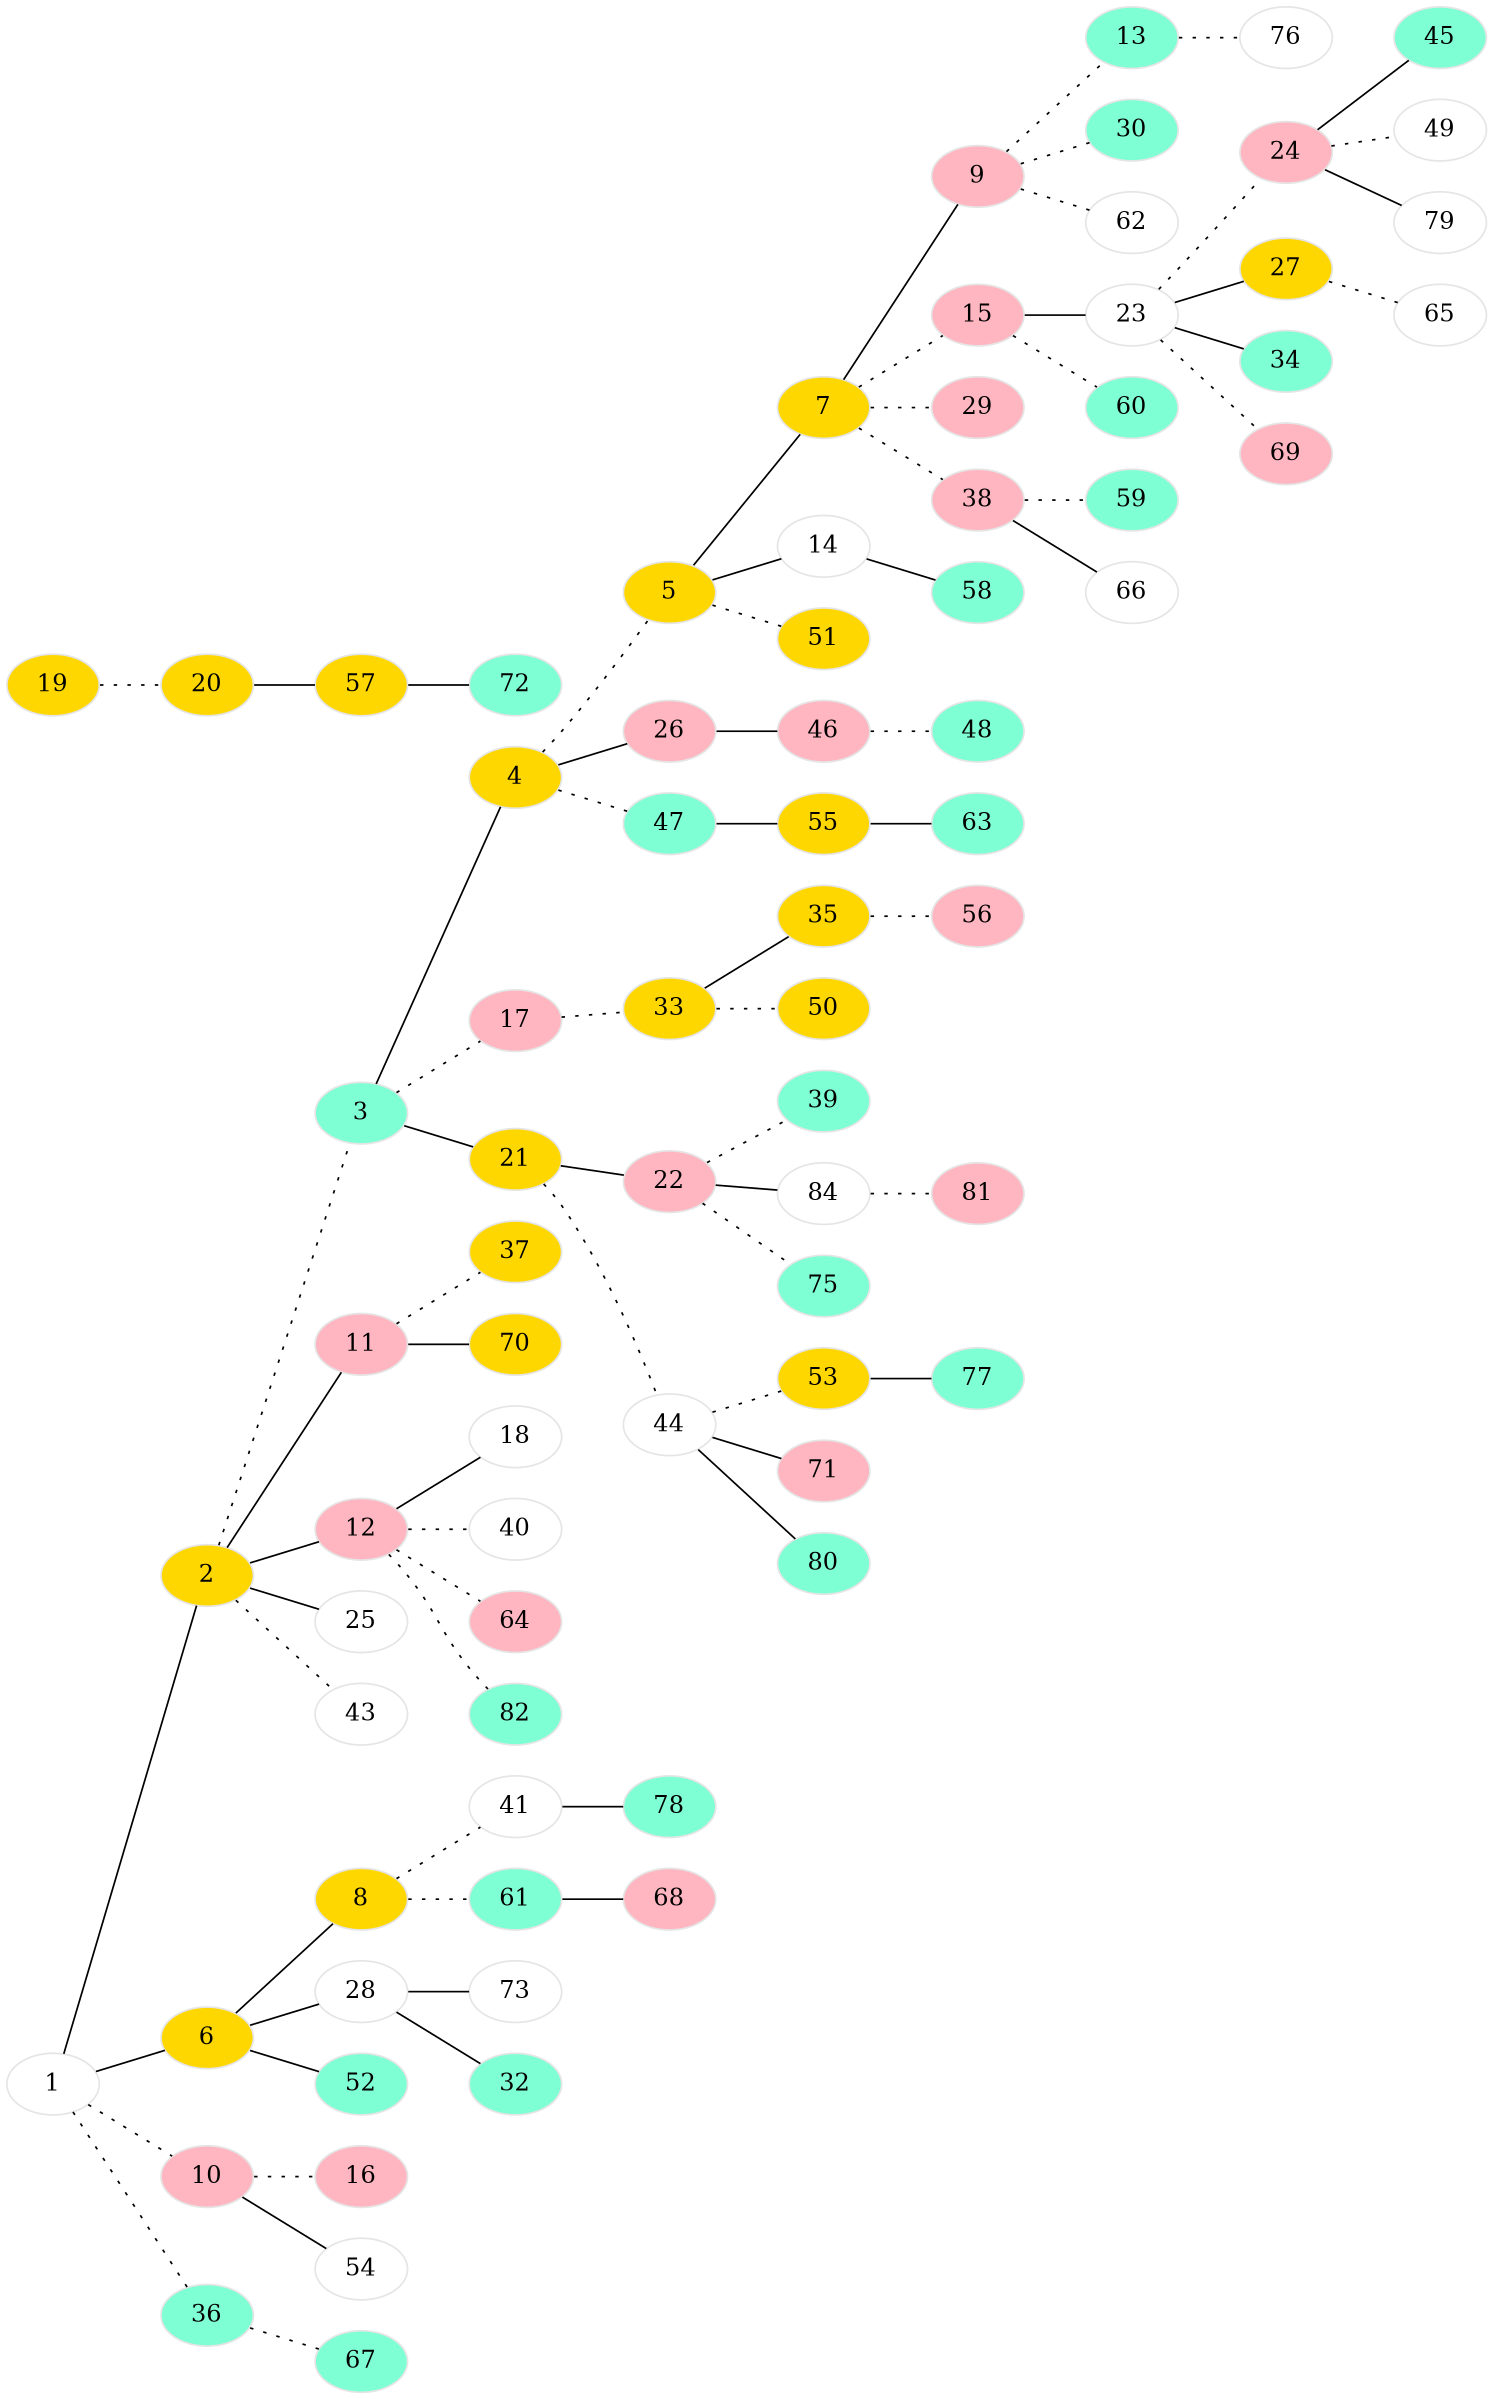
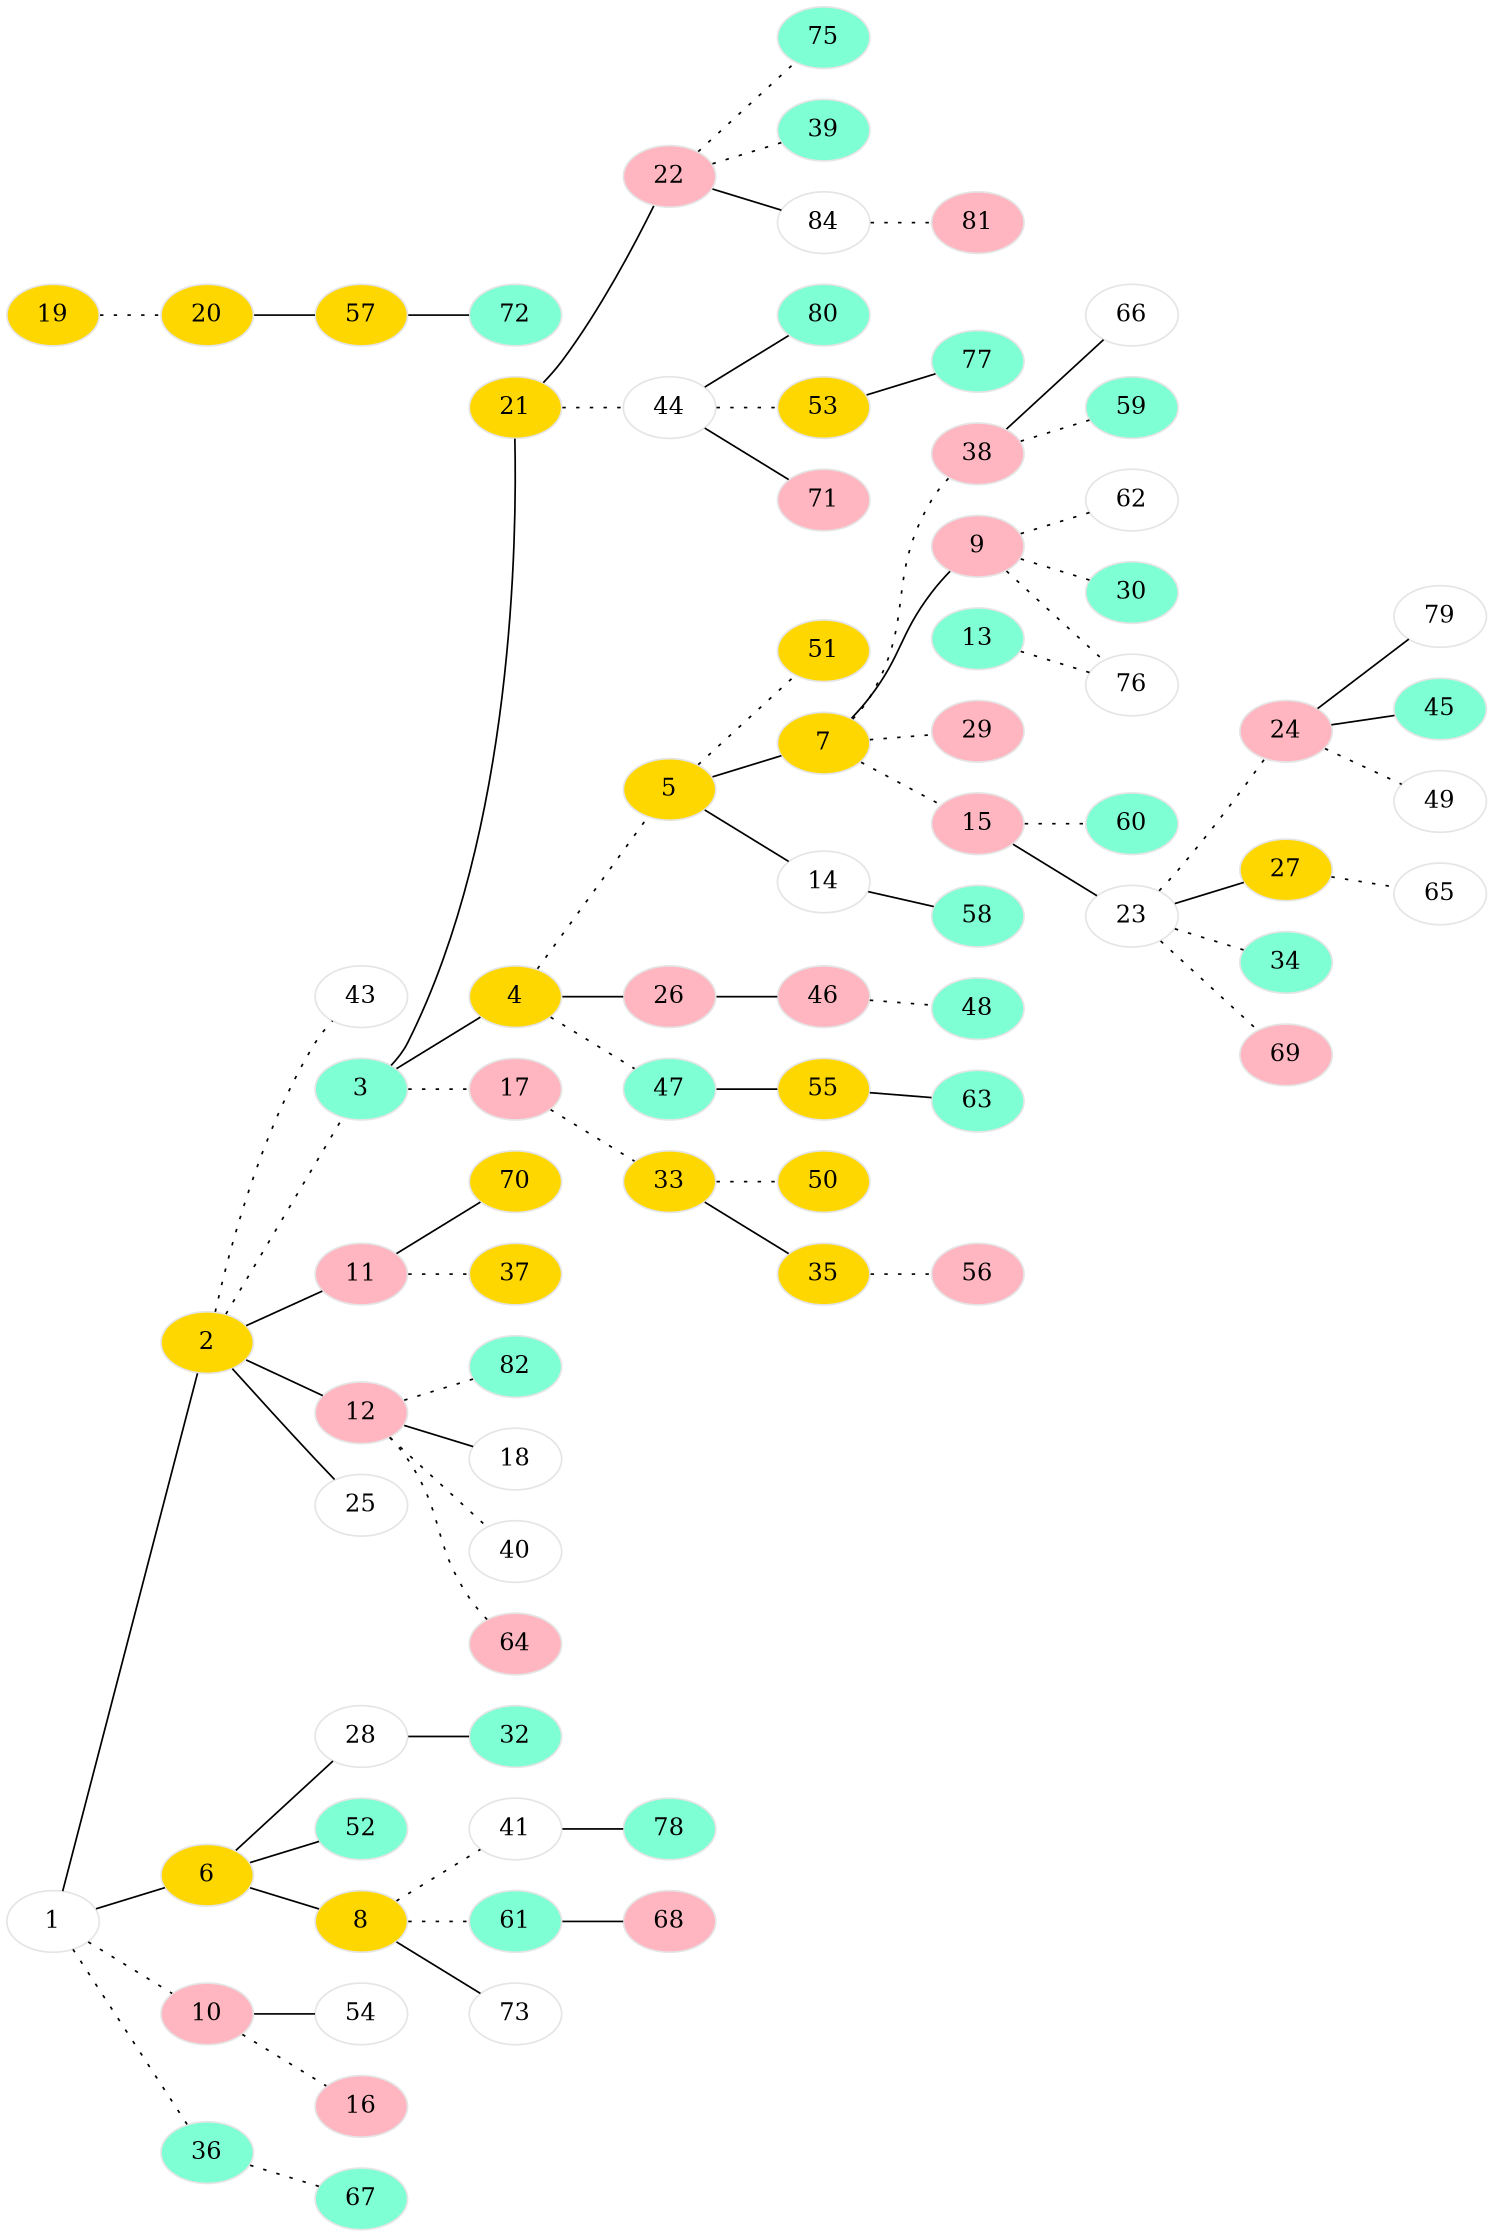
(1055, 107) -> (1055, 616)
(1209, 338) -> (1209, 939)
(439, 1992) -> (438, 1968)
